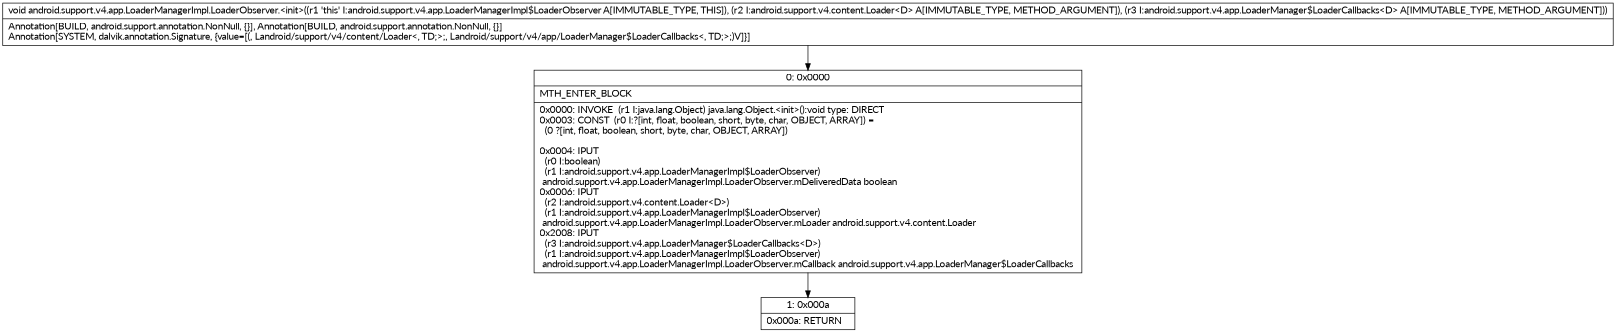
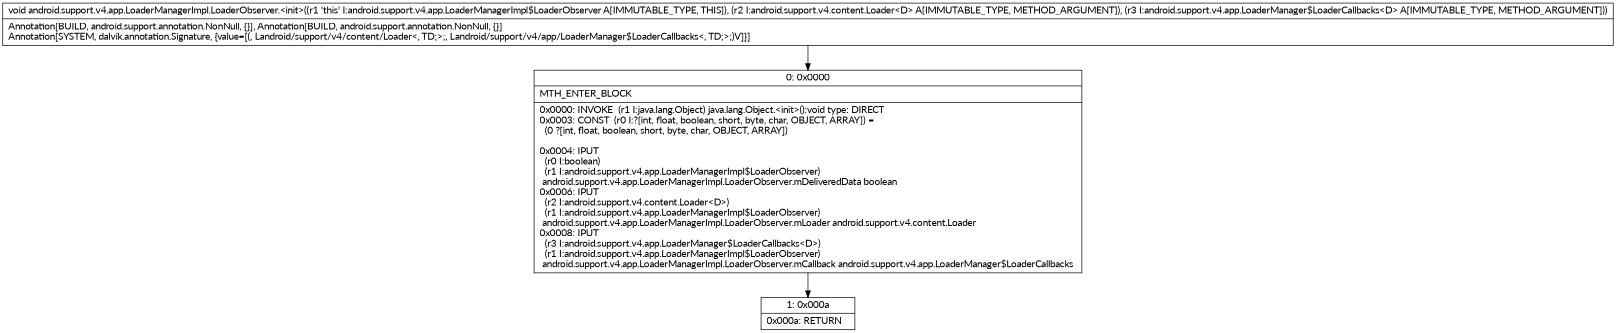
(572, 233) -> (572, 233)
